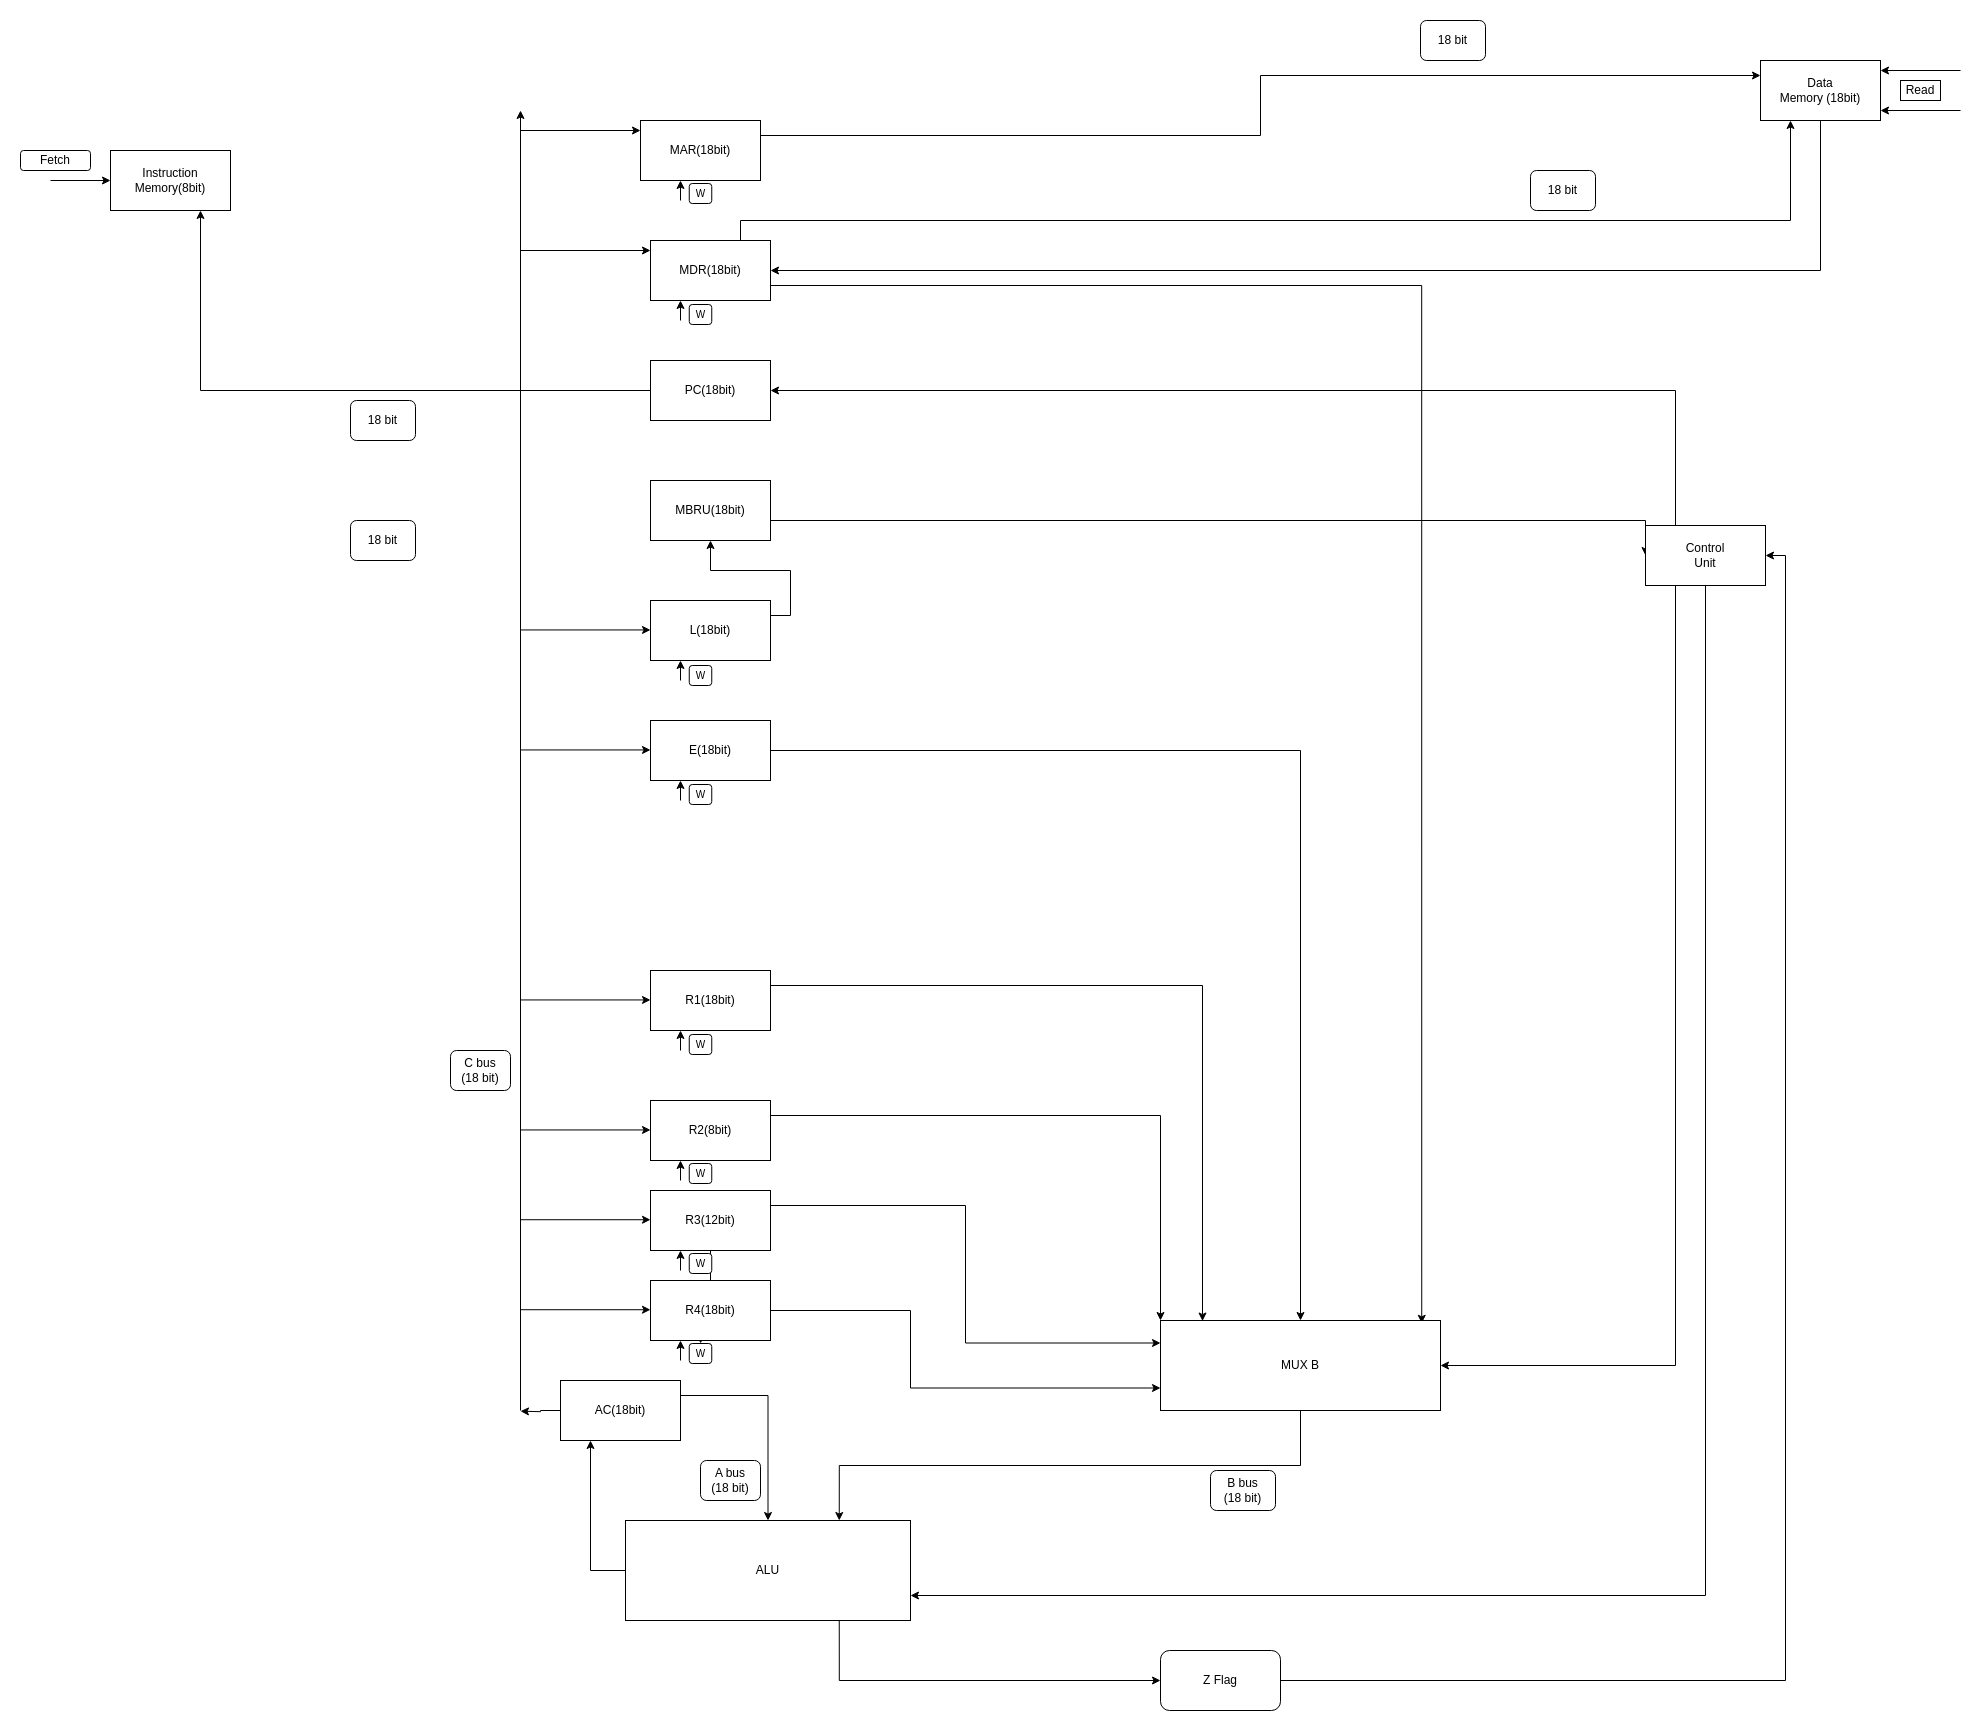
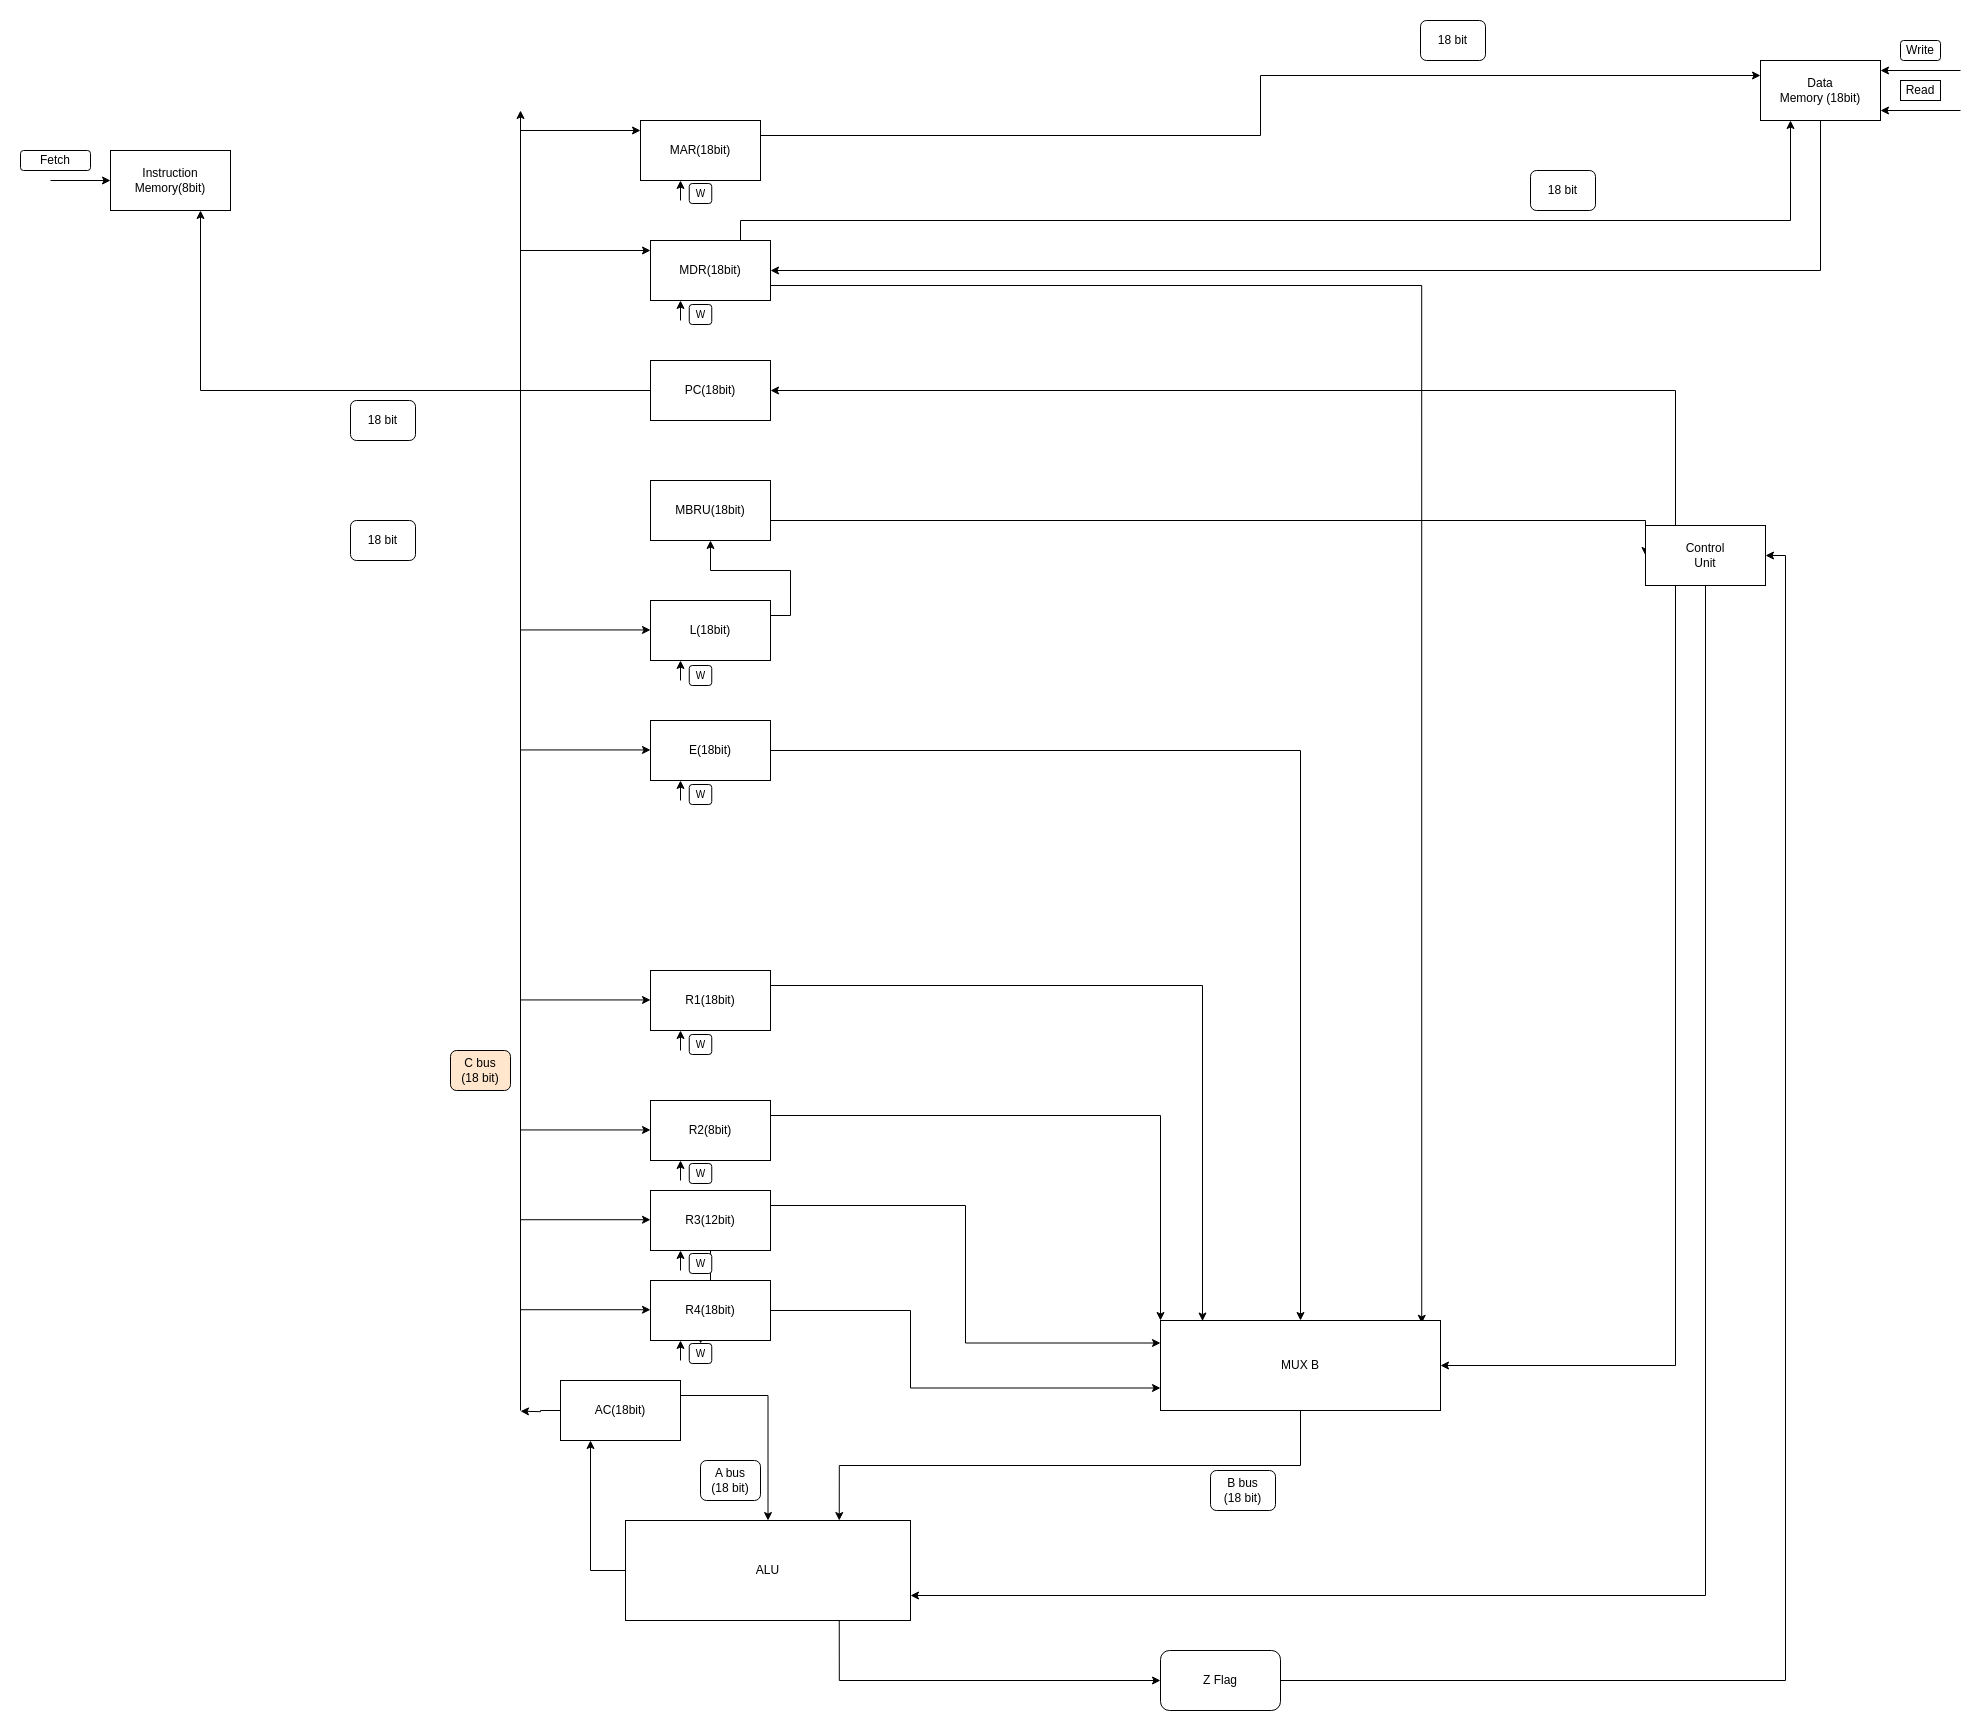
none -> (1921, 51)
(481, 1071) -> (481, 1071)
